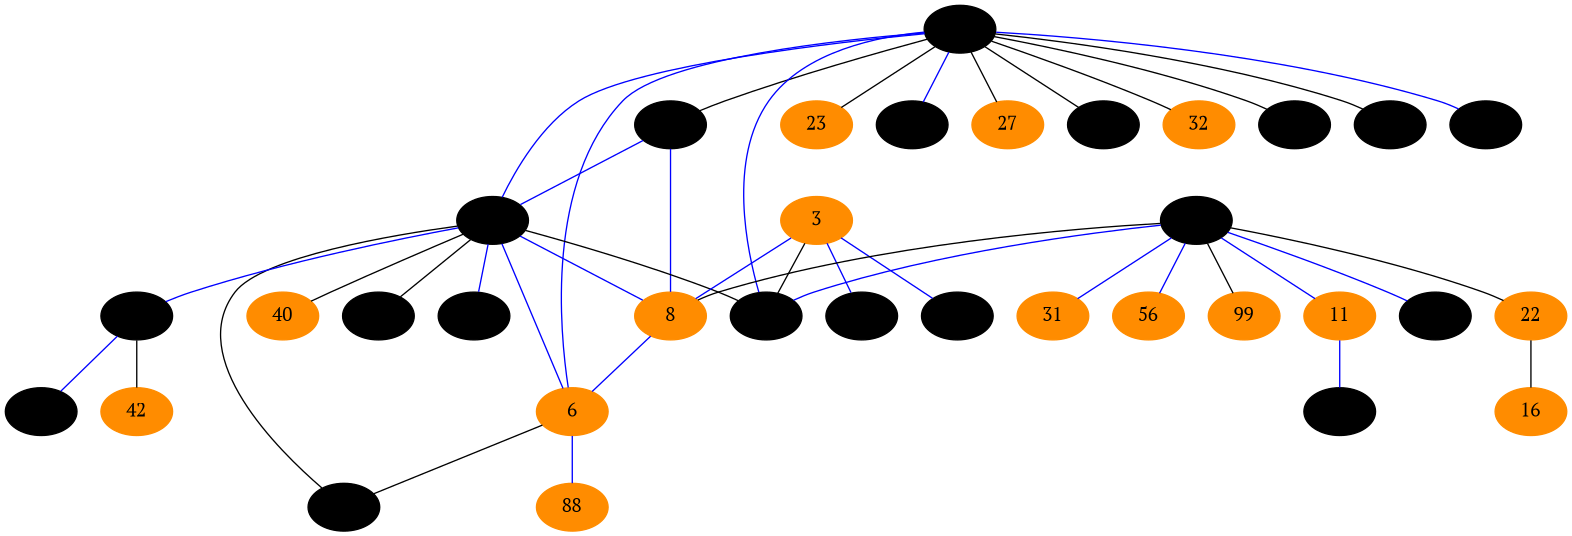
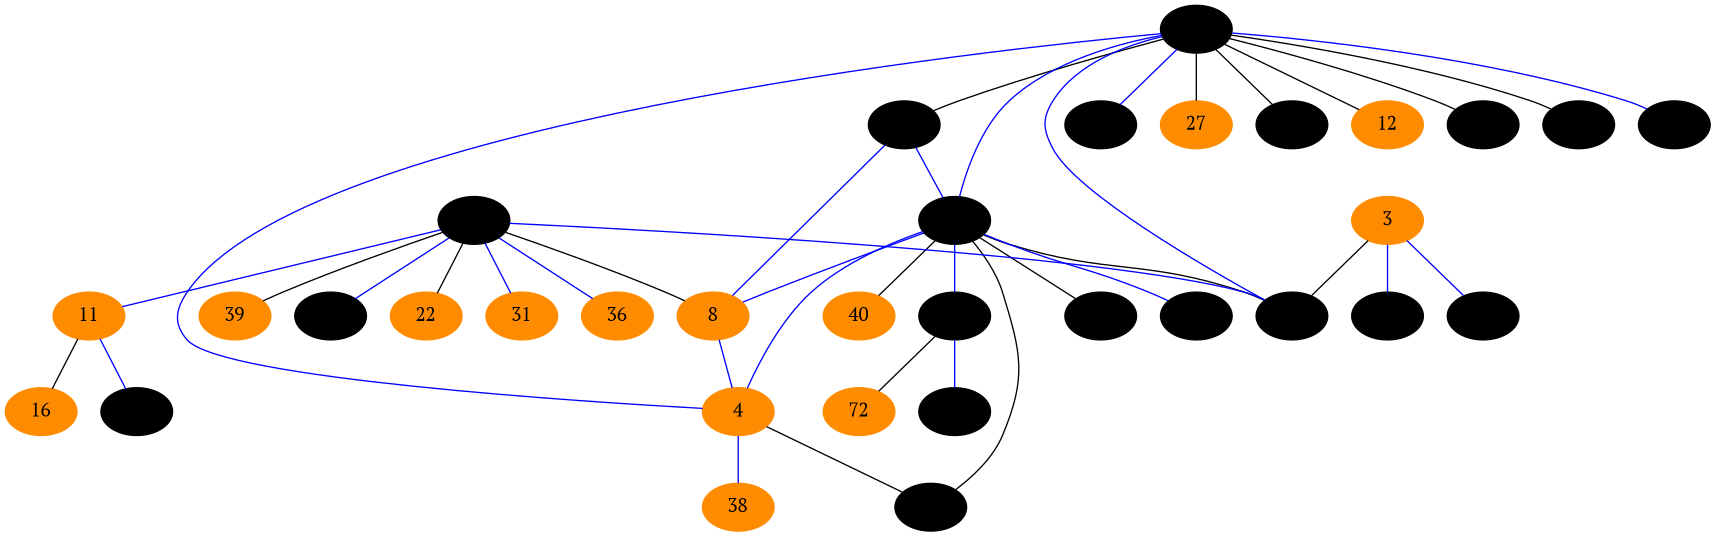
(817, 125) -> none
(1199, 125) -> (1388, 125)
(743, 268) -> none
(1149, 316) -> (617, 316)
(1244, 316) -> (235, 316)
(1531, 364) -> (65, 364)
(137, 412) -> (859, 412)
(572, 412) -> (738, 412)
(572, 507) -> (738, 507)
